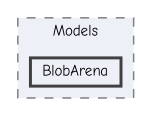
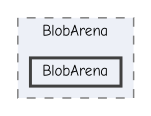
(76, 32) -> (76, 32)
